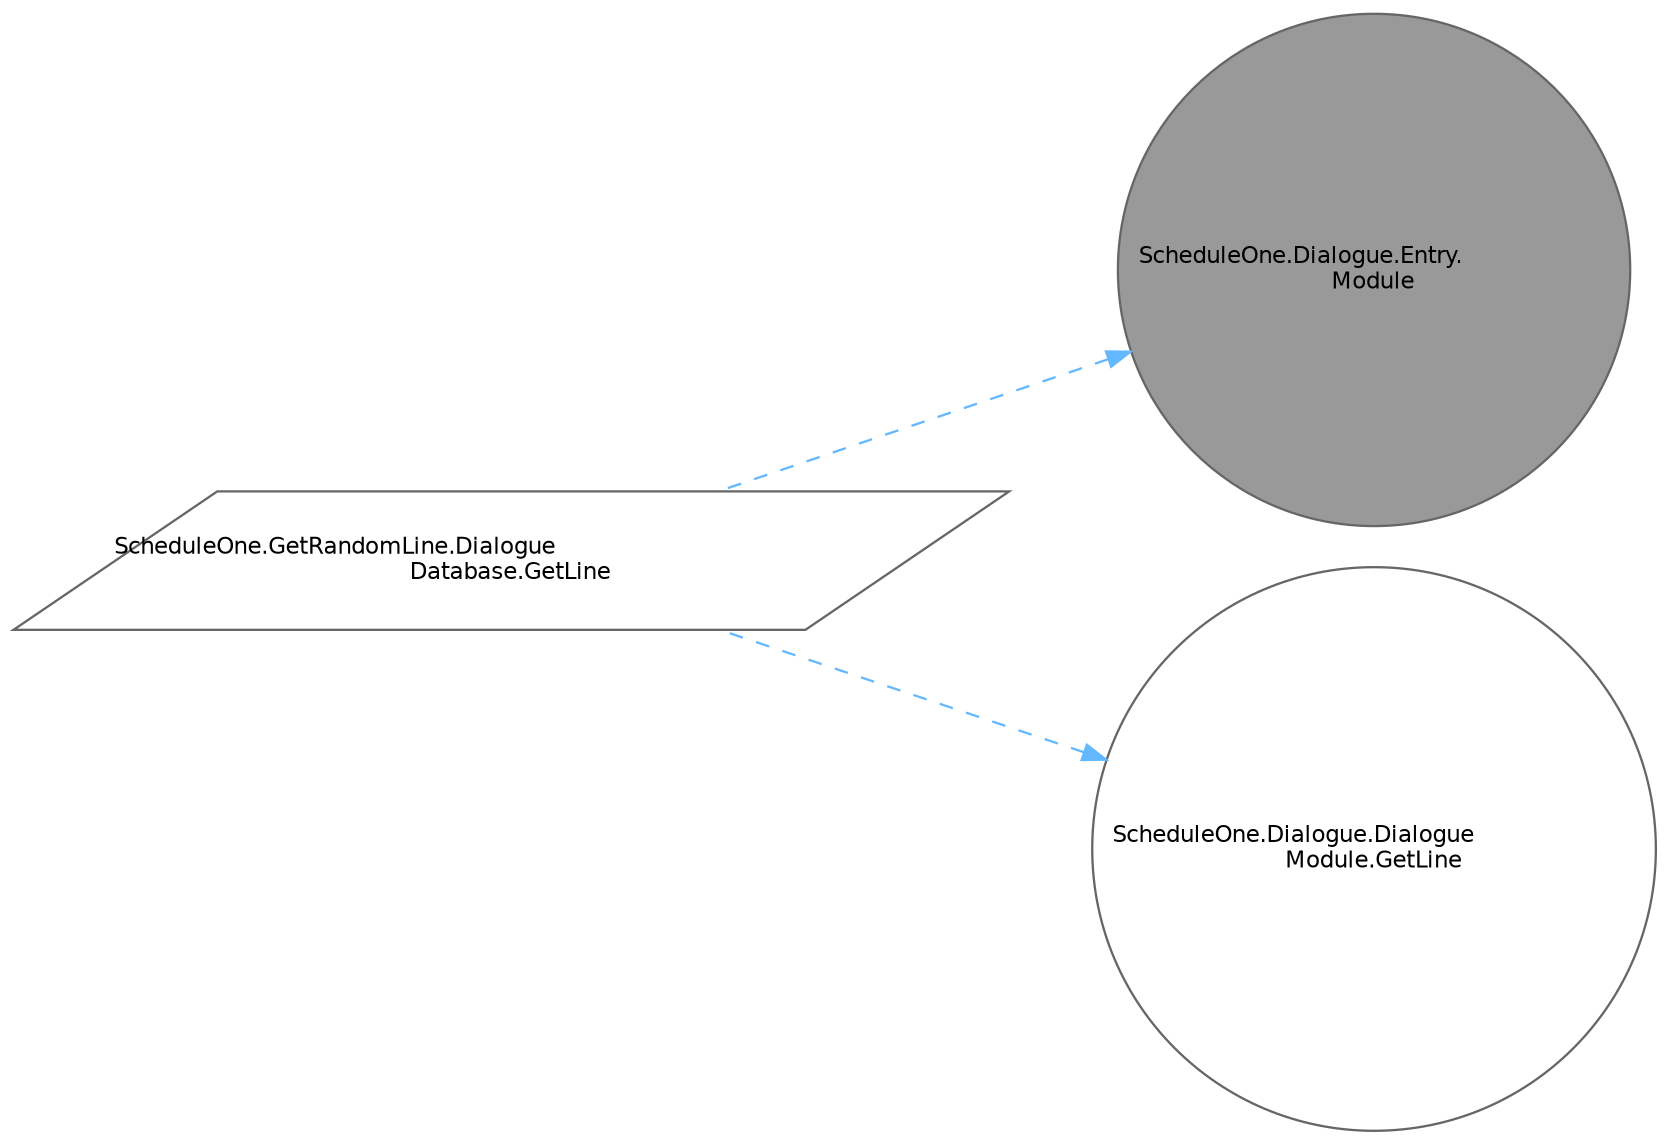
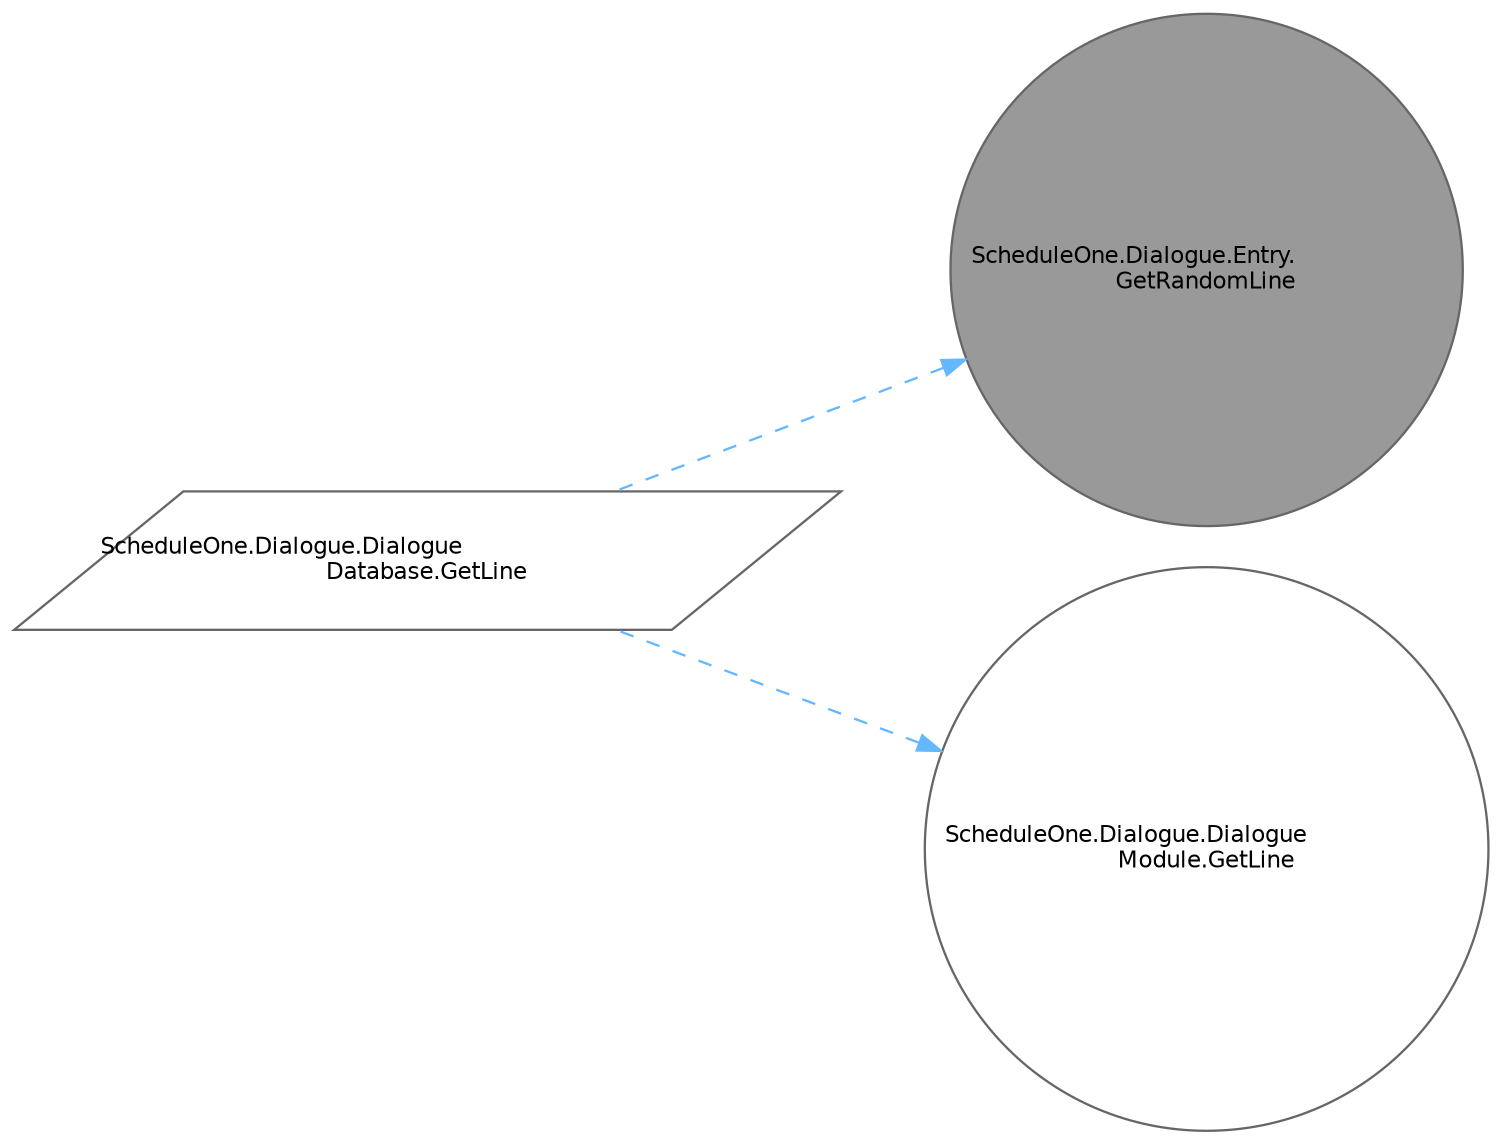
(1374, 270) -> (1207, 270)
(511, 561) -> (428, 561)
